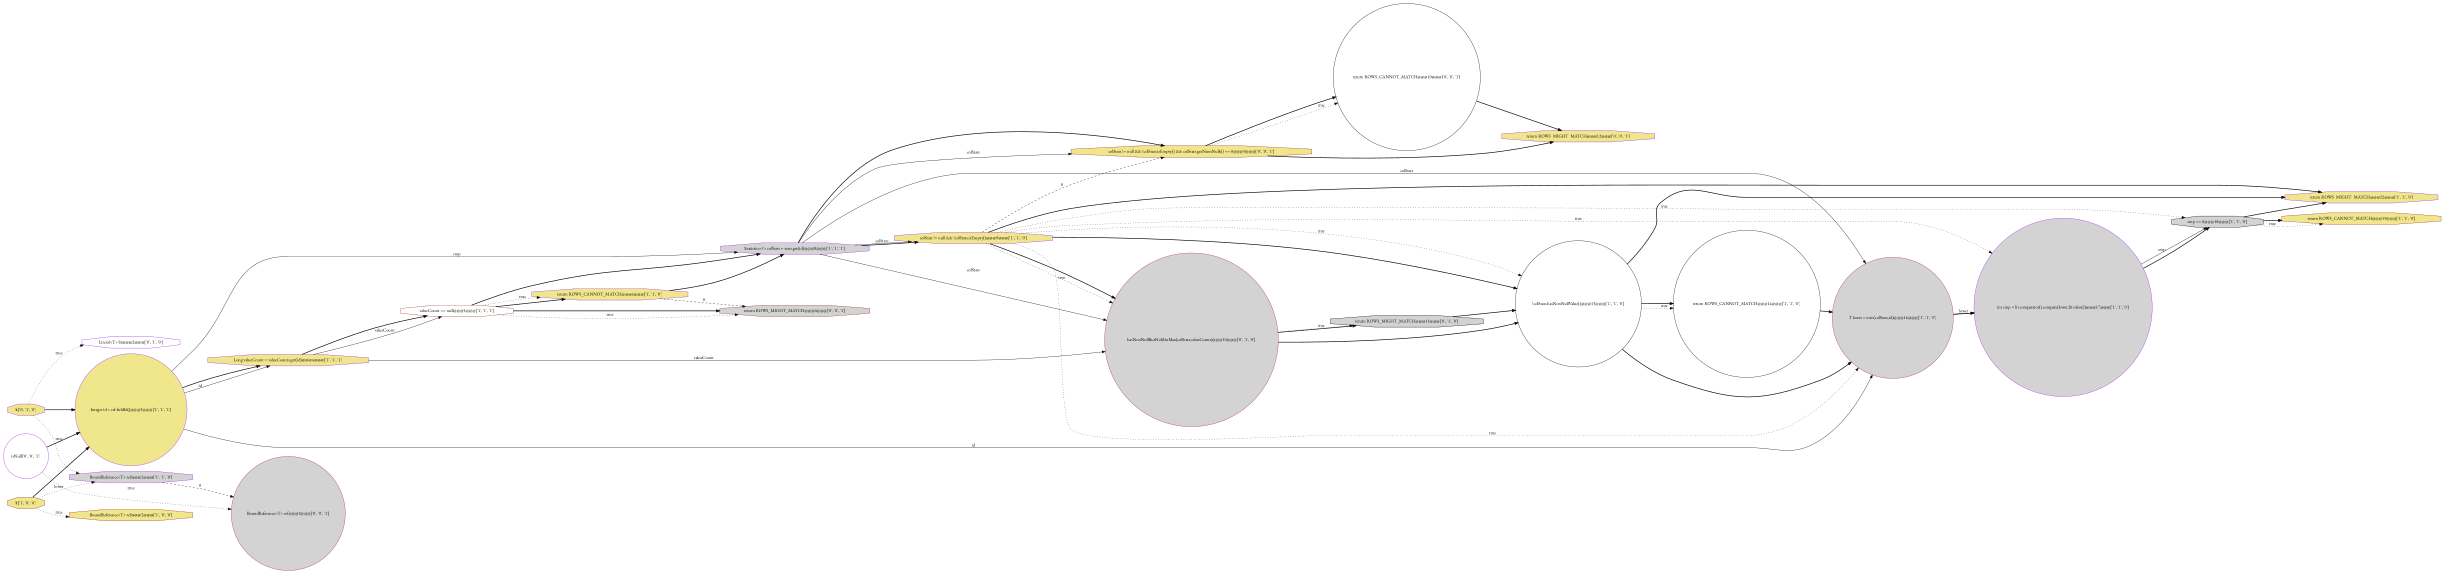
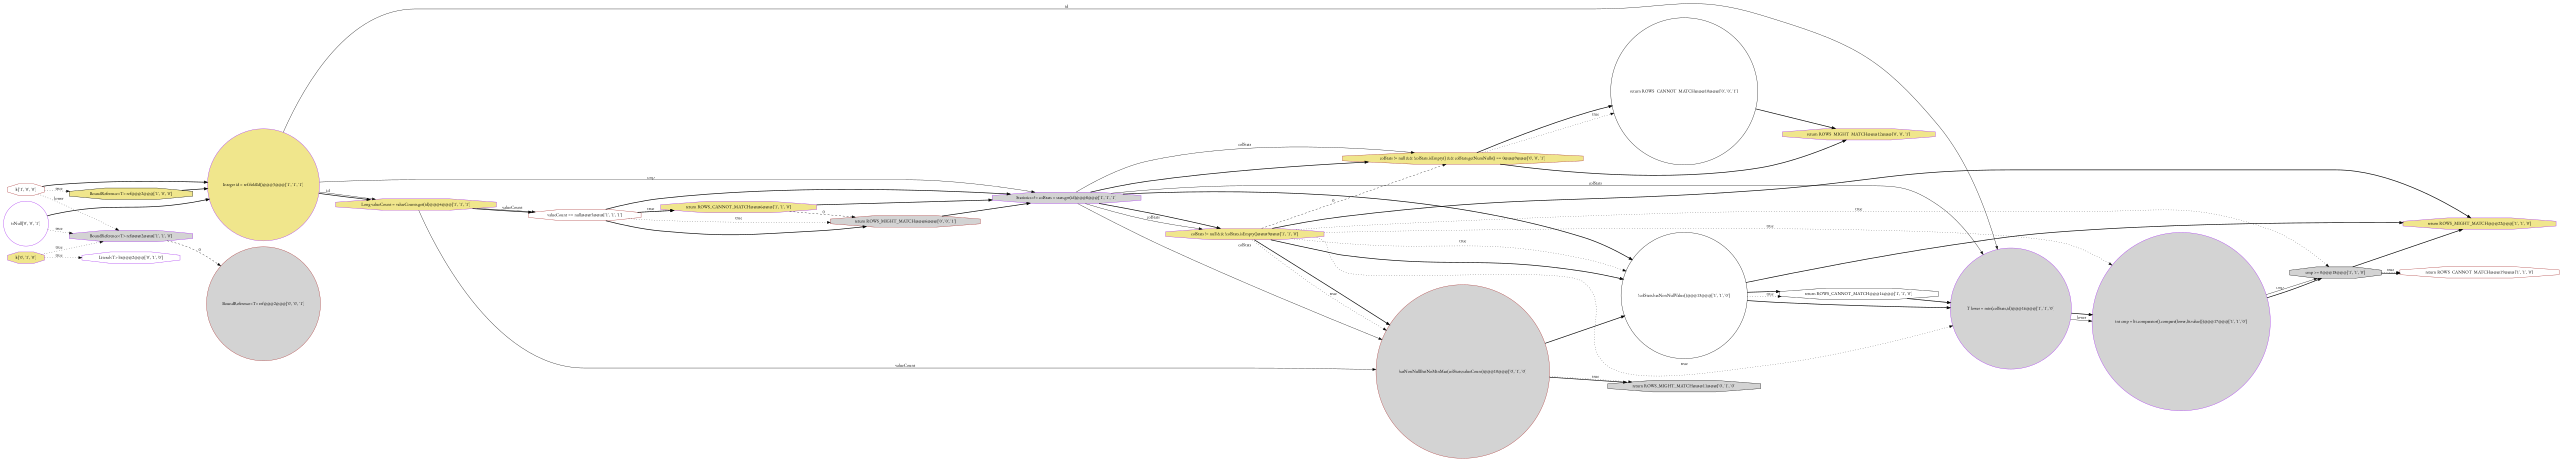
none -> (984, 210)
(2361, 219) -> (2480, 272)
(1747, 304) -> (1859, 294)
(1483, 314) -> (1380, 199)
(1893, 318) -> (2011, 309)
(58, 410) -> (193, 190)
(132, 500) -> (59, 232)
(26, 503) -> (26, 190)
(131, 515) -> (131, 194)
